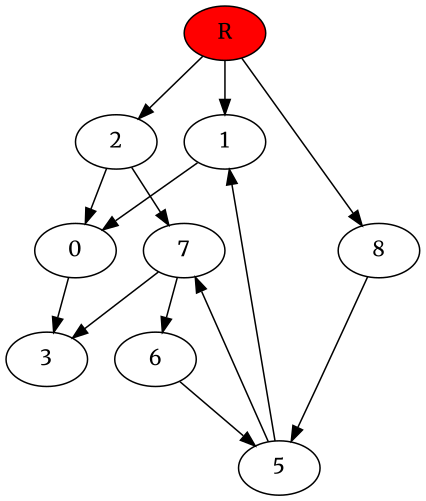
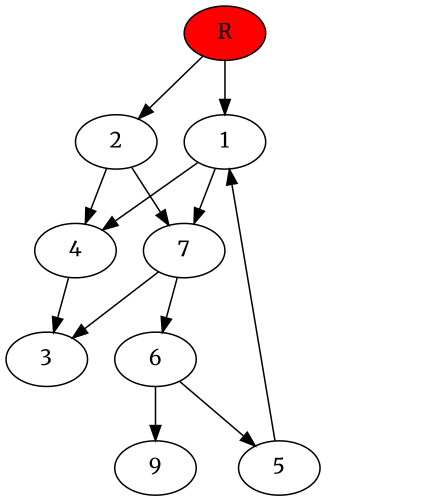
(75, 251) -> (75, 251)
(379, 251) -> none
(235, 367) -> (207, 189)
none -> (156, 468)
